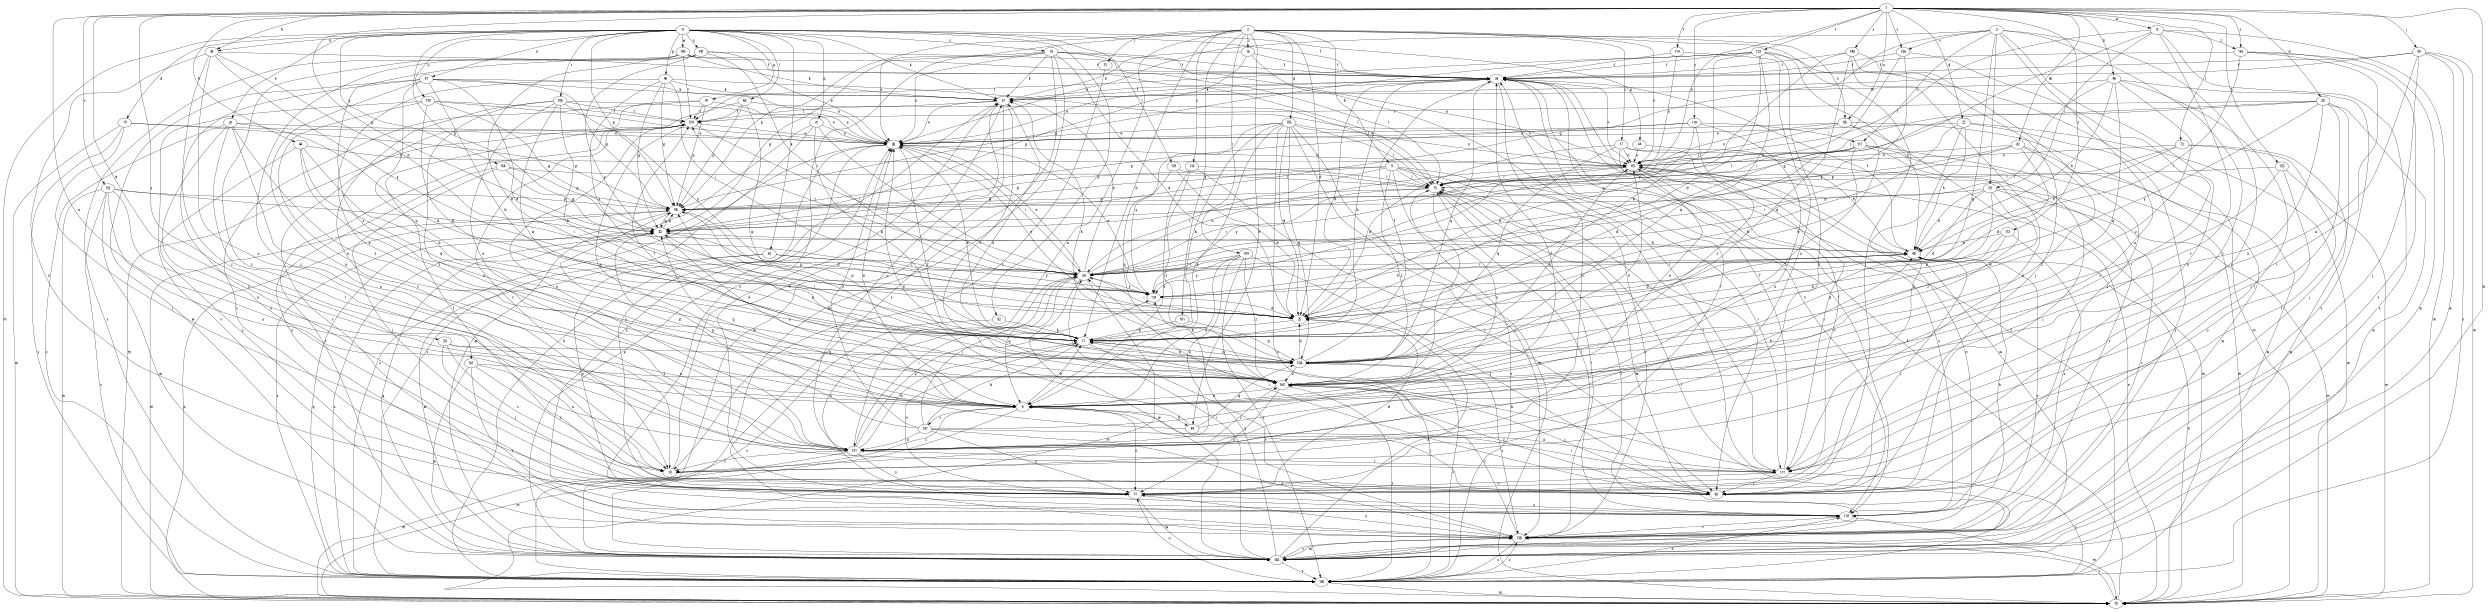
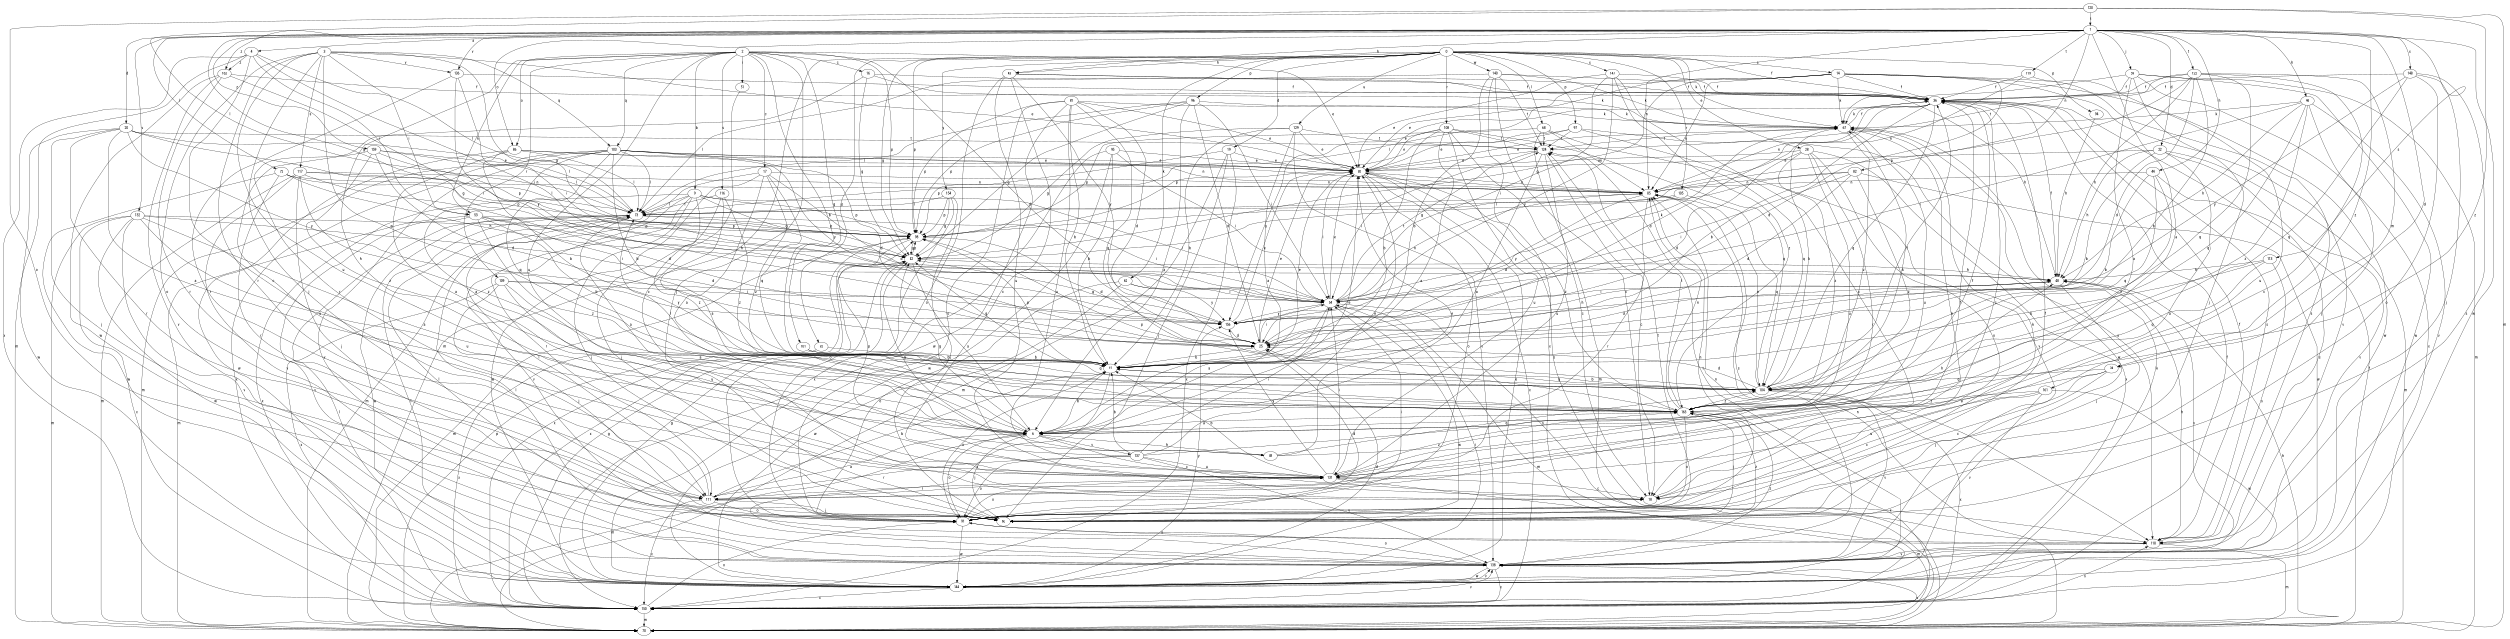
(2134, 15) -> (2090, 18)
(792, 38) -> none
(1616, 42) -> (515, 68)
(554, 44) -> none
none -> (481, 63)
(1872, 90) -> (2216, 114)
(1777, 128) -> (528, 169)
(1636, 154) -> none
(599, 199) -> (1228, 226)
(2233, 241) -> (2390, 227)
(814, 287) -> (986, 314)
(1255, 321) -> (1233, 387)
none -> (644, 558)
